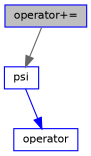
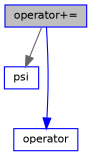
(32, 104) -> (48, 72)
